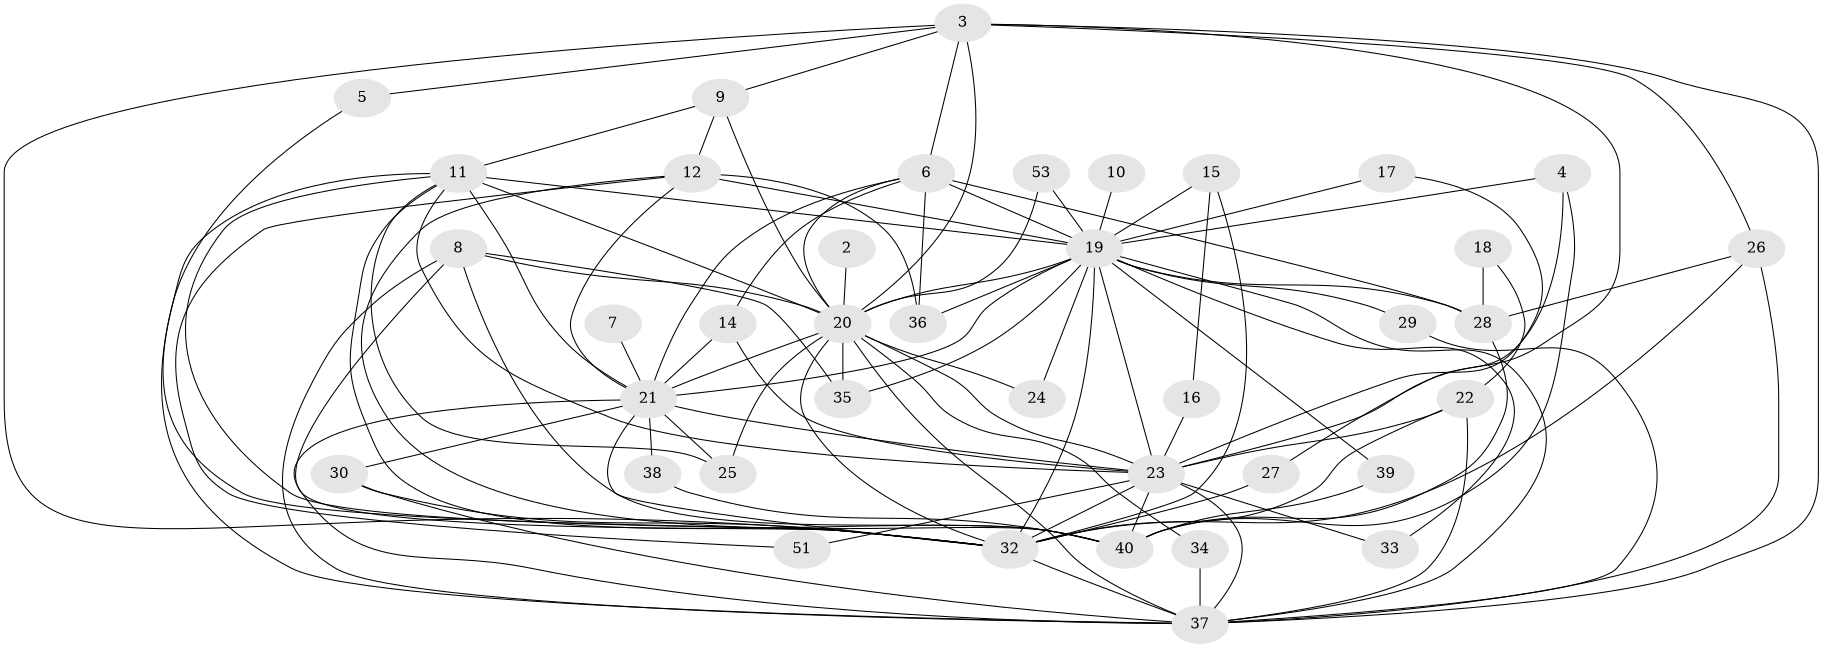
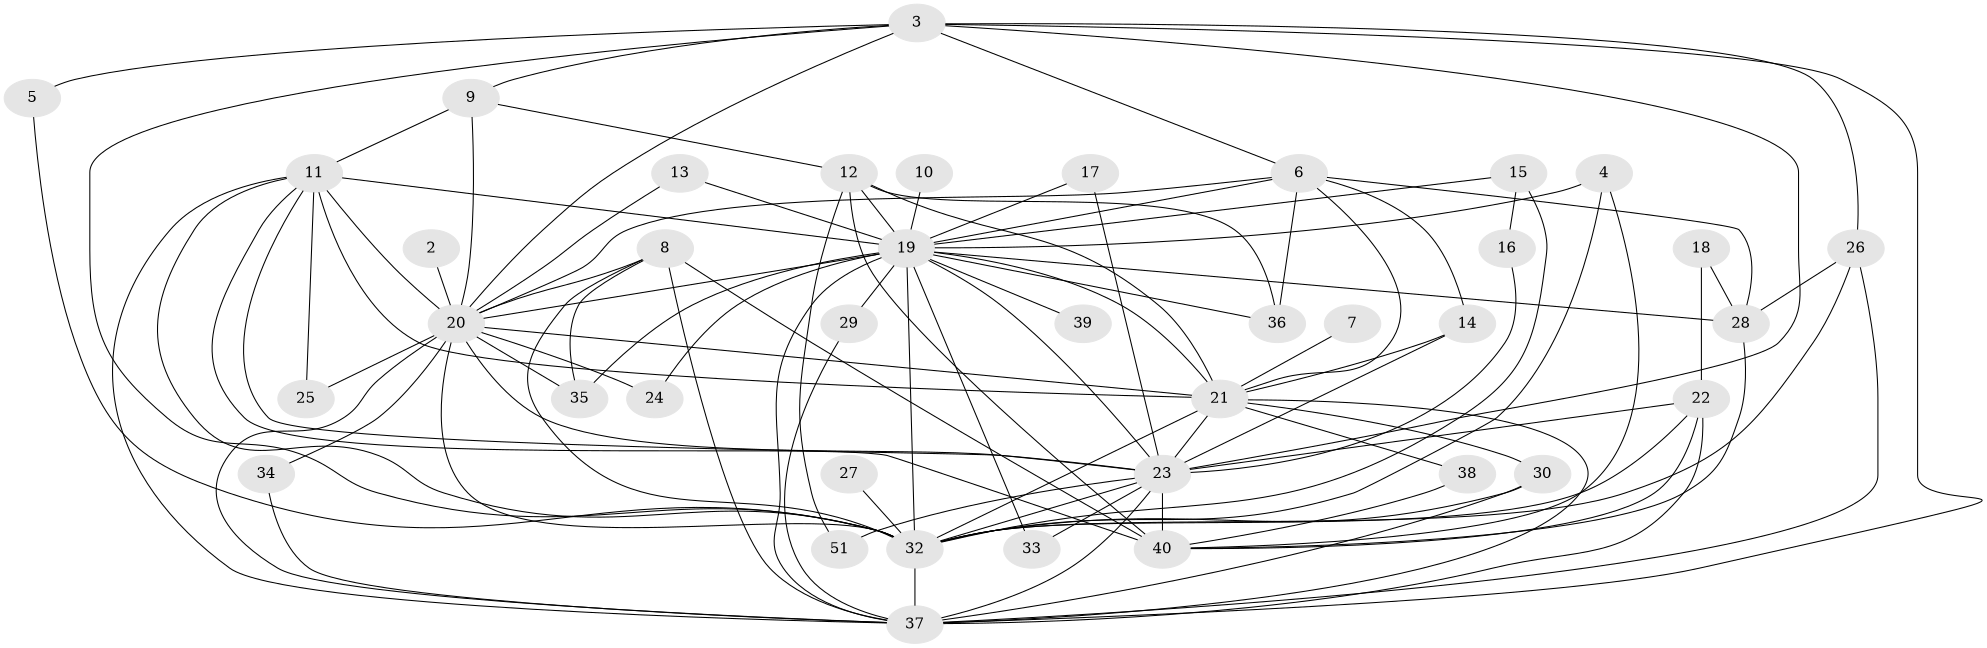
(1041, 173) -> (680, 173)
(1477, 367) -> (1352, 493)
(679, 428) -> none
(1304, 503) -> (1470, 537)
